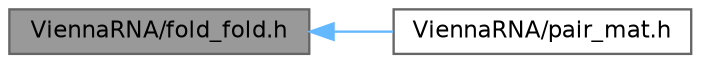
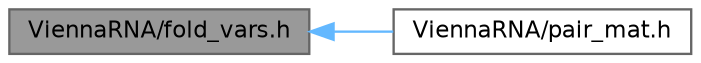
(159, 32) -> (159, 32)
